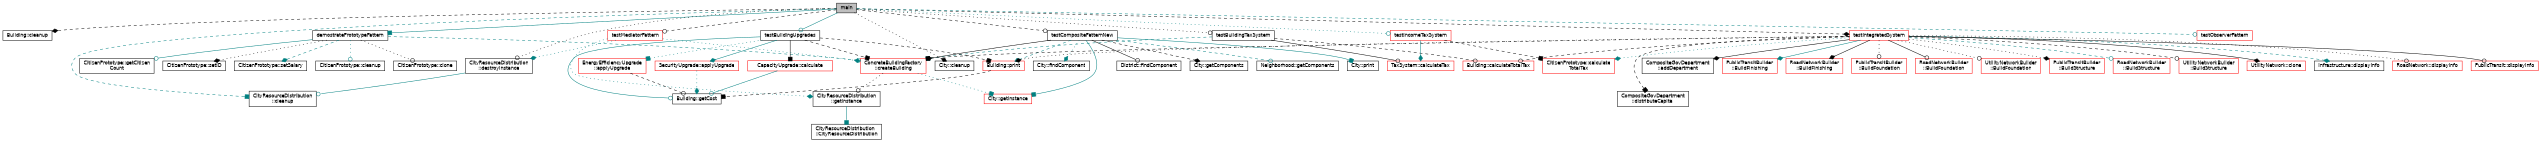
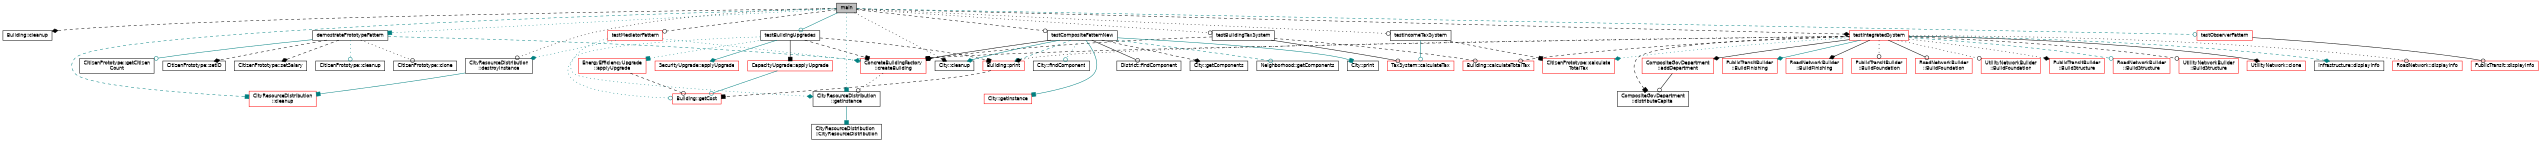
(615, 21) -> (615, 21)
(1122, 21) -> (1122, 21)
(1421, 35) -> (1421, 35)
(1071, 44) -> (1071, 44)
none -> (847, 48)
(605, 49) -> (605, 49)
none -> (1016, 49)
(1073, 49) -> (1073, 49)
(1421, 49) -> (1421, 49)
(2325, 49) -> (2367, 47)
(273, 50) -> (273, 50)
(313, 50) -> (313, 50)
(790, 66) -> (790, 66)
(1678, 66) -> (1678, 66)
(697, 79) -> none
none -> (1667, 81)
(953, 83) -> none
(393, 84) -> (393, 84)
(283, 99) -> (283, 99)
(697, 99) -> (697, 99)
